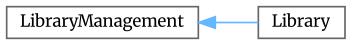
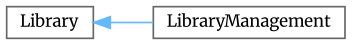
(237, 22) -> (132, 22)
